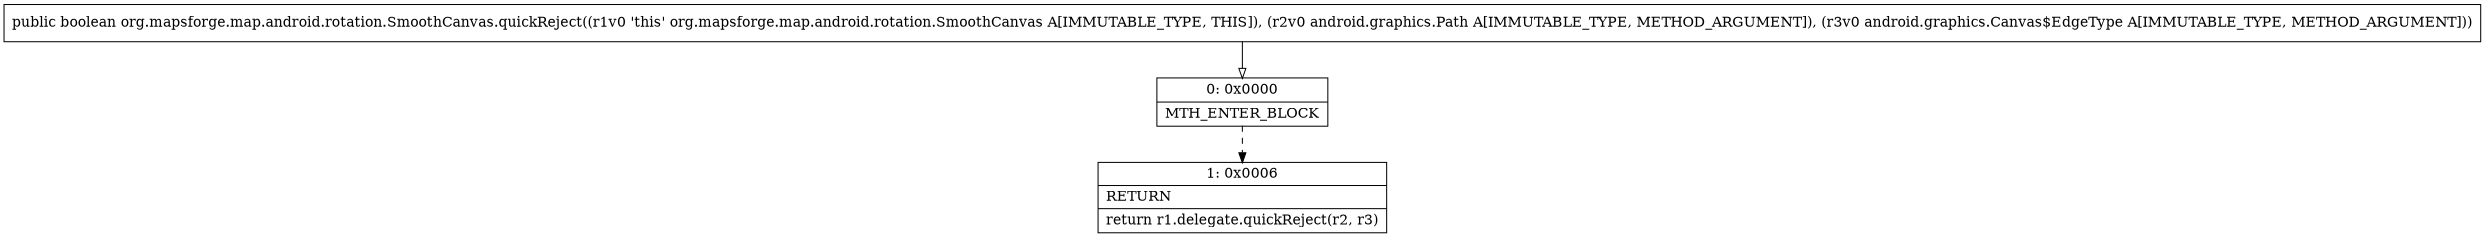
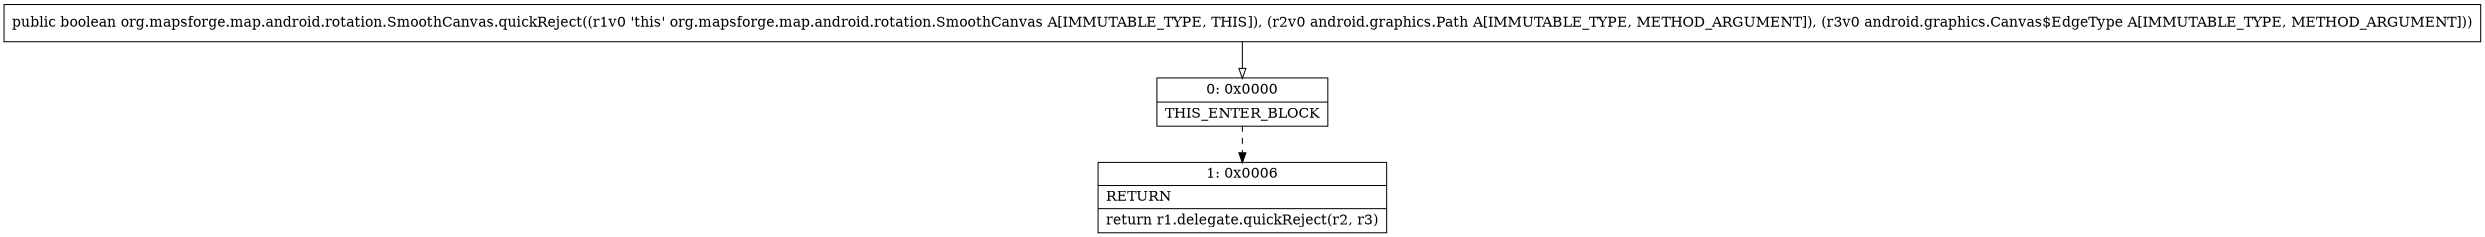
(1242, 114) -> (1242, 114)
